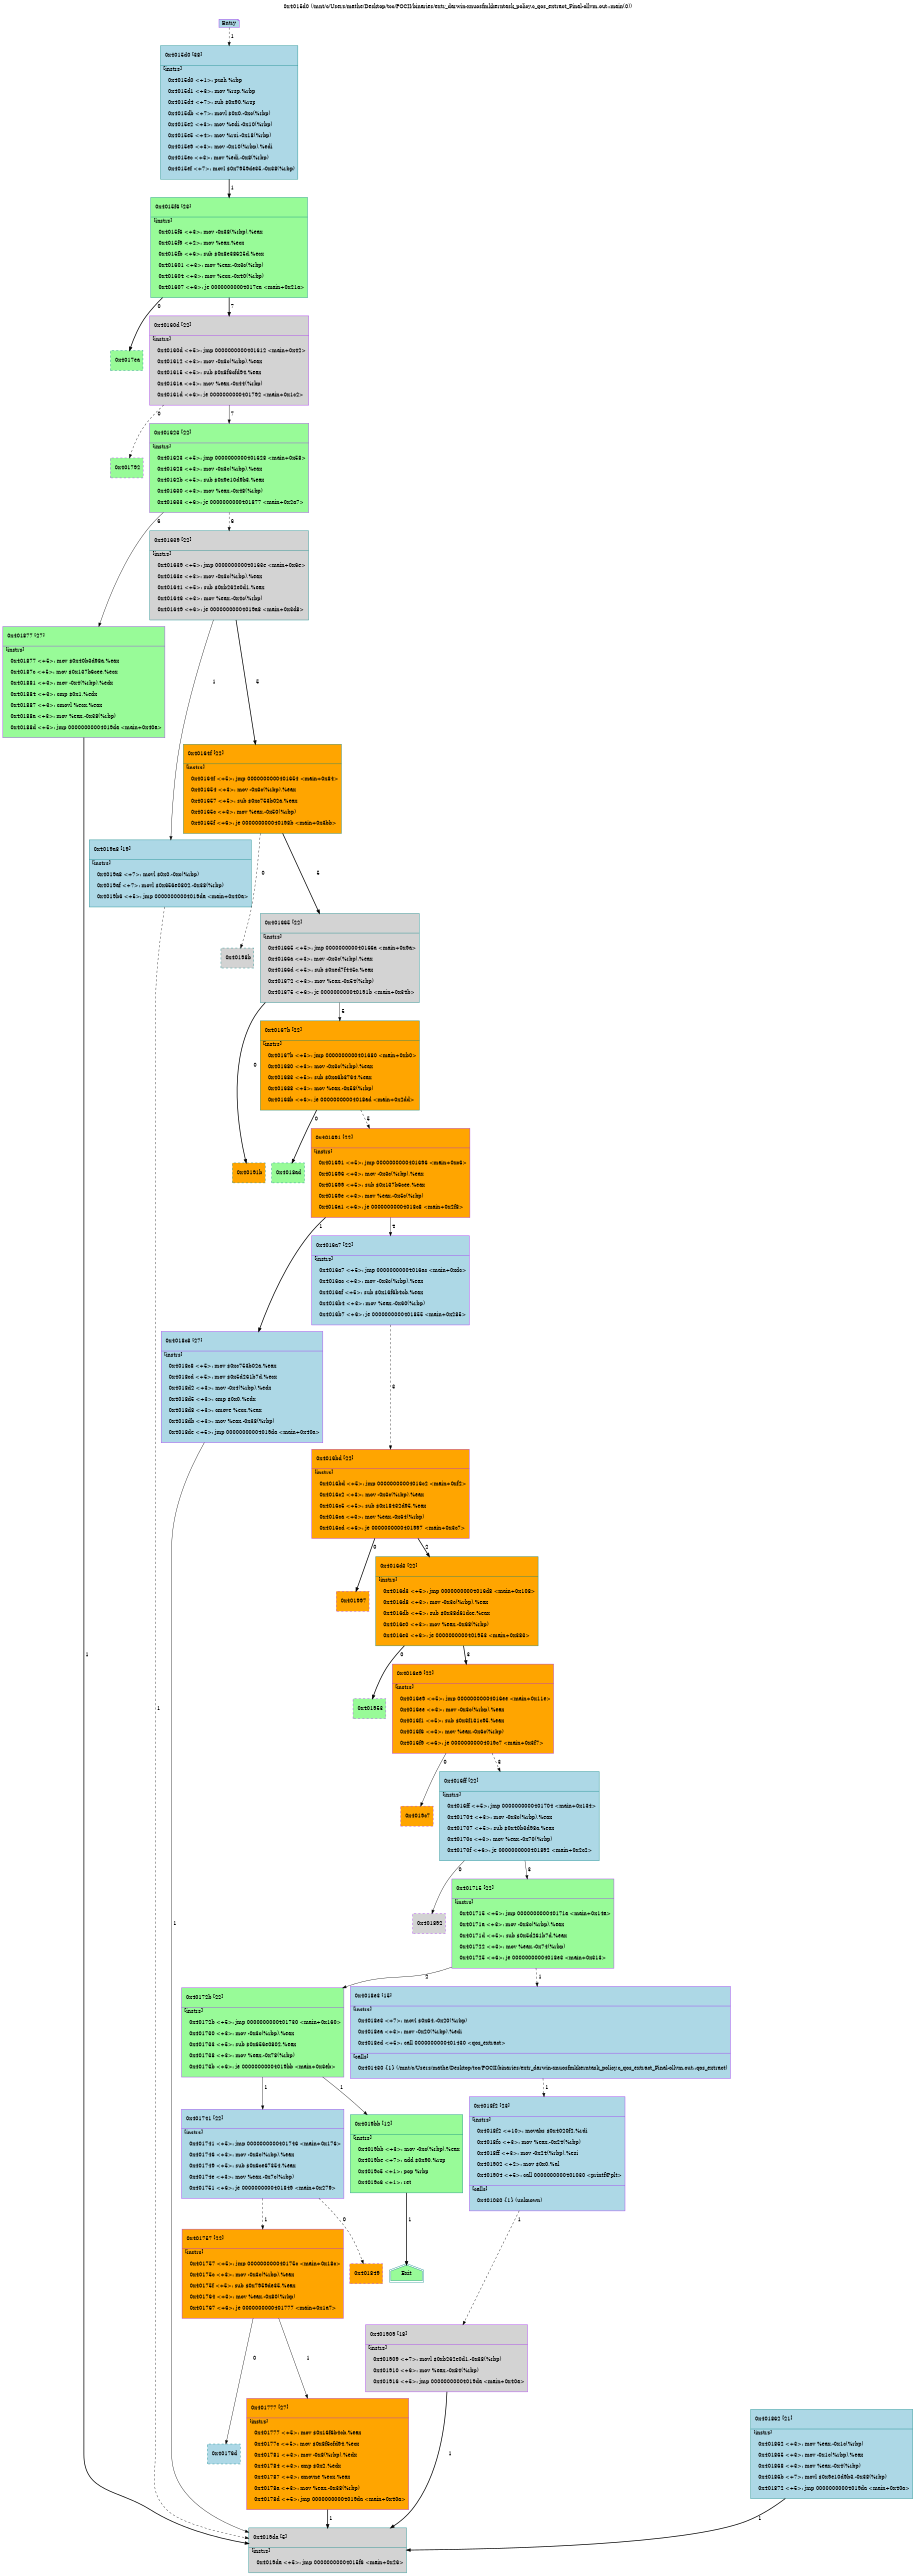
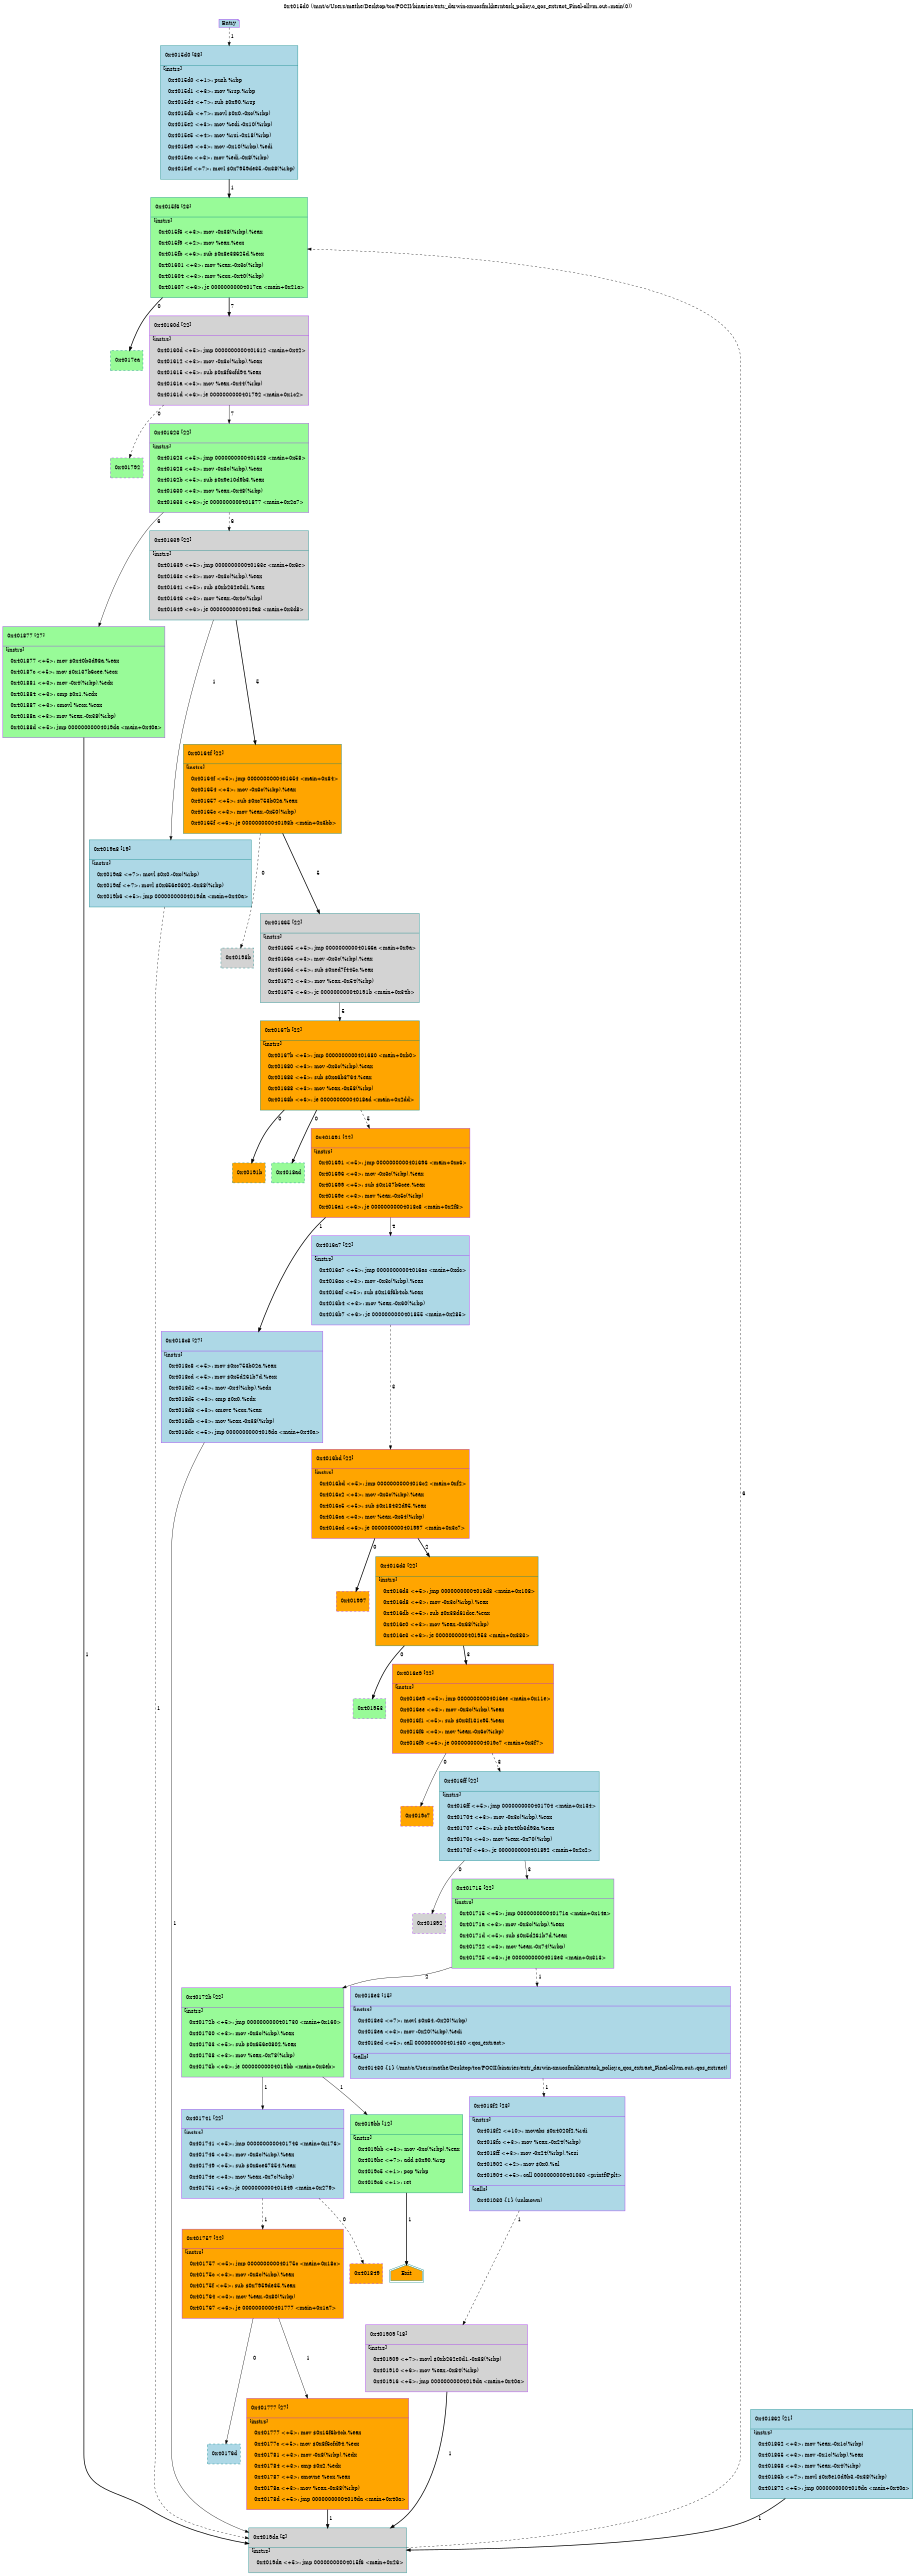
(238, 1078) -> (265, 1133)
none -> (741, 1357)
(407, 2274) -> (407, 2274)
